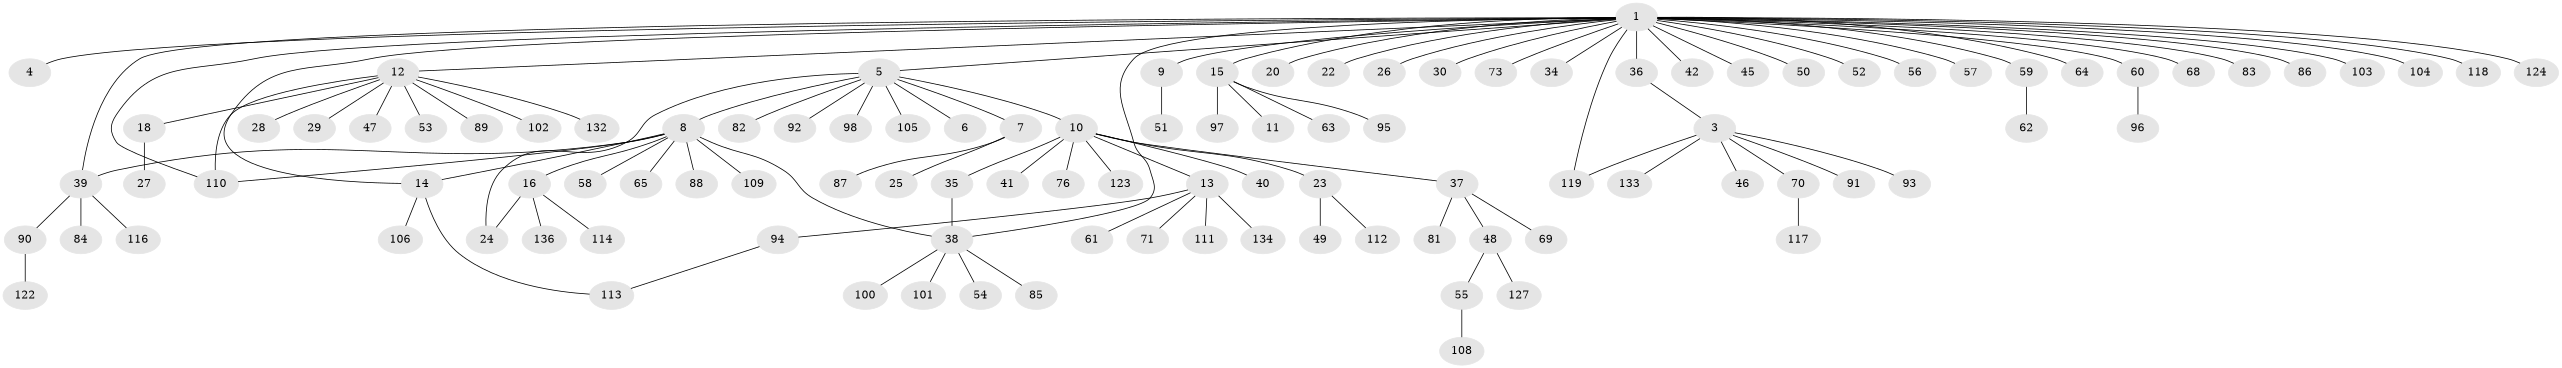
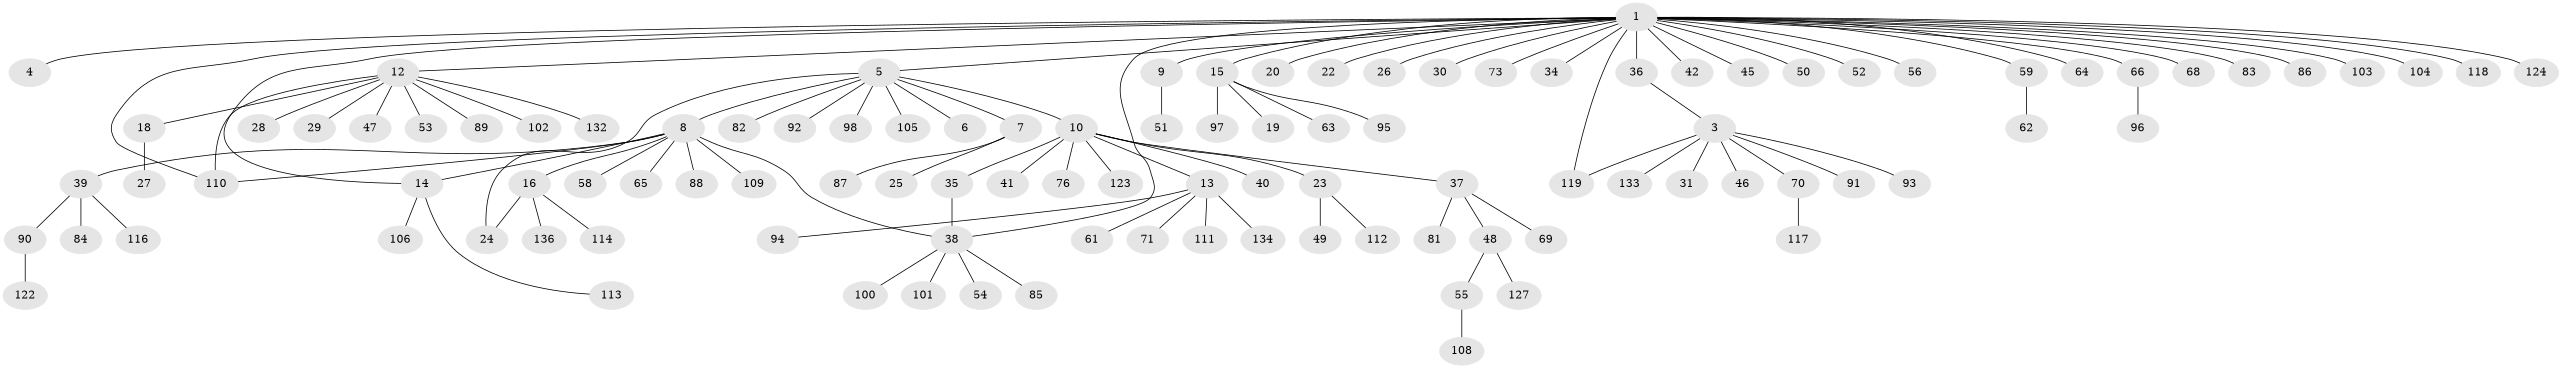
(812, 24) -> none
(1971, 73) -> none
(2138, 73) -> (2138, 73)
(1273, 128) -> (1273, 128)
none -> (1687, 184)
(695, 268) -> none
